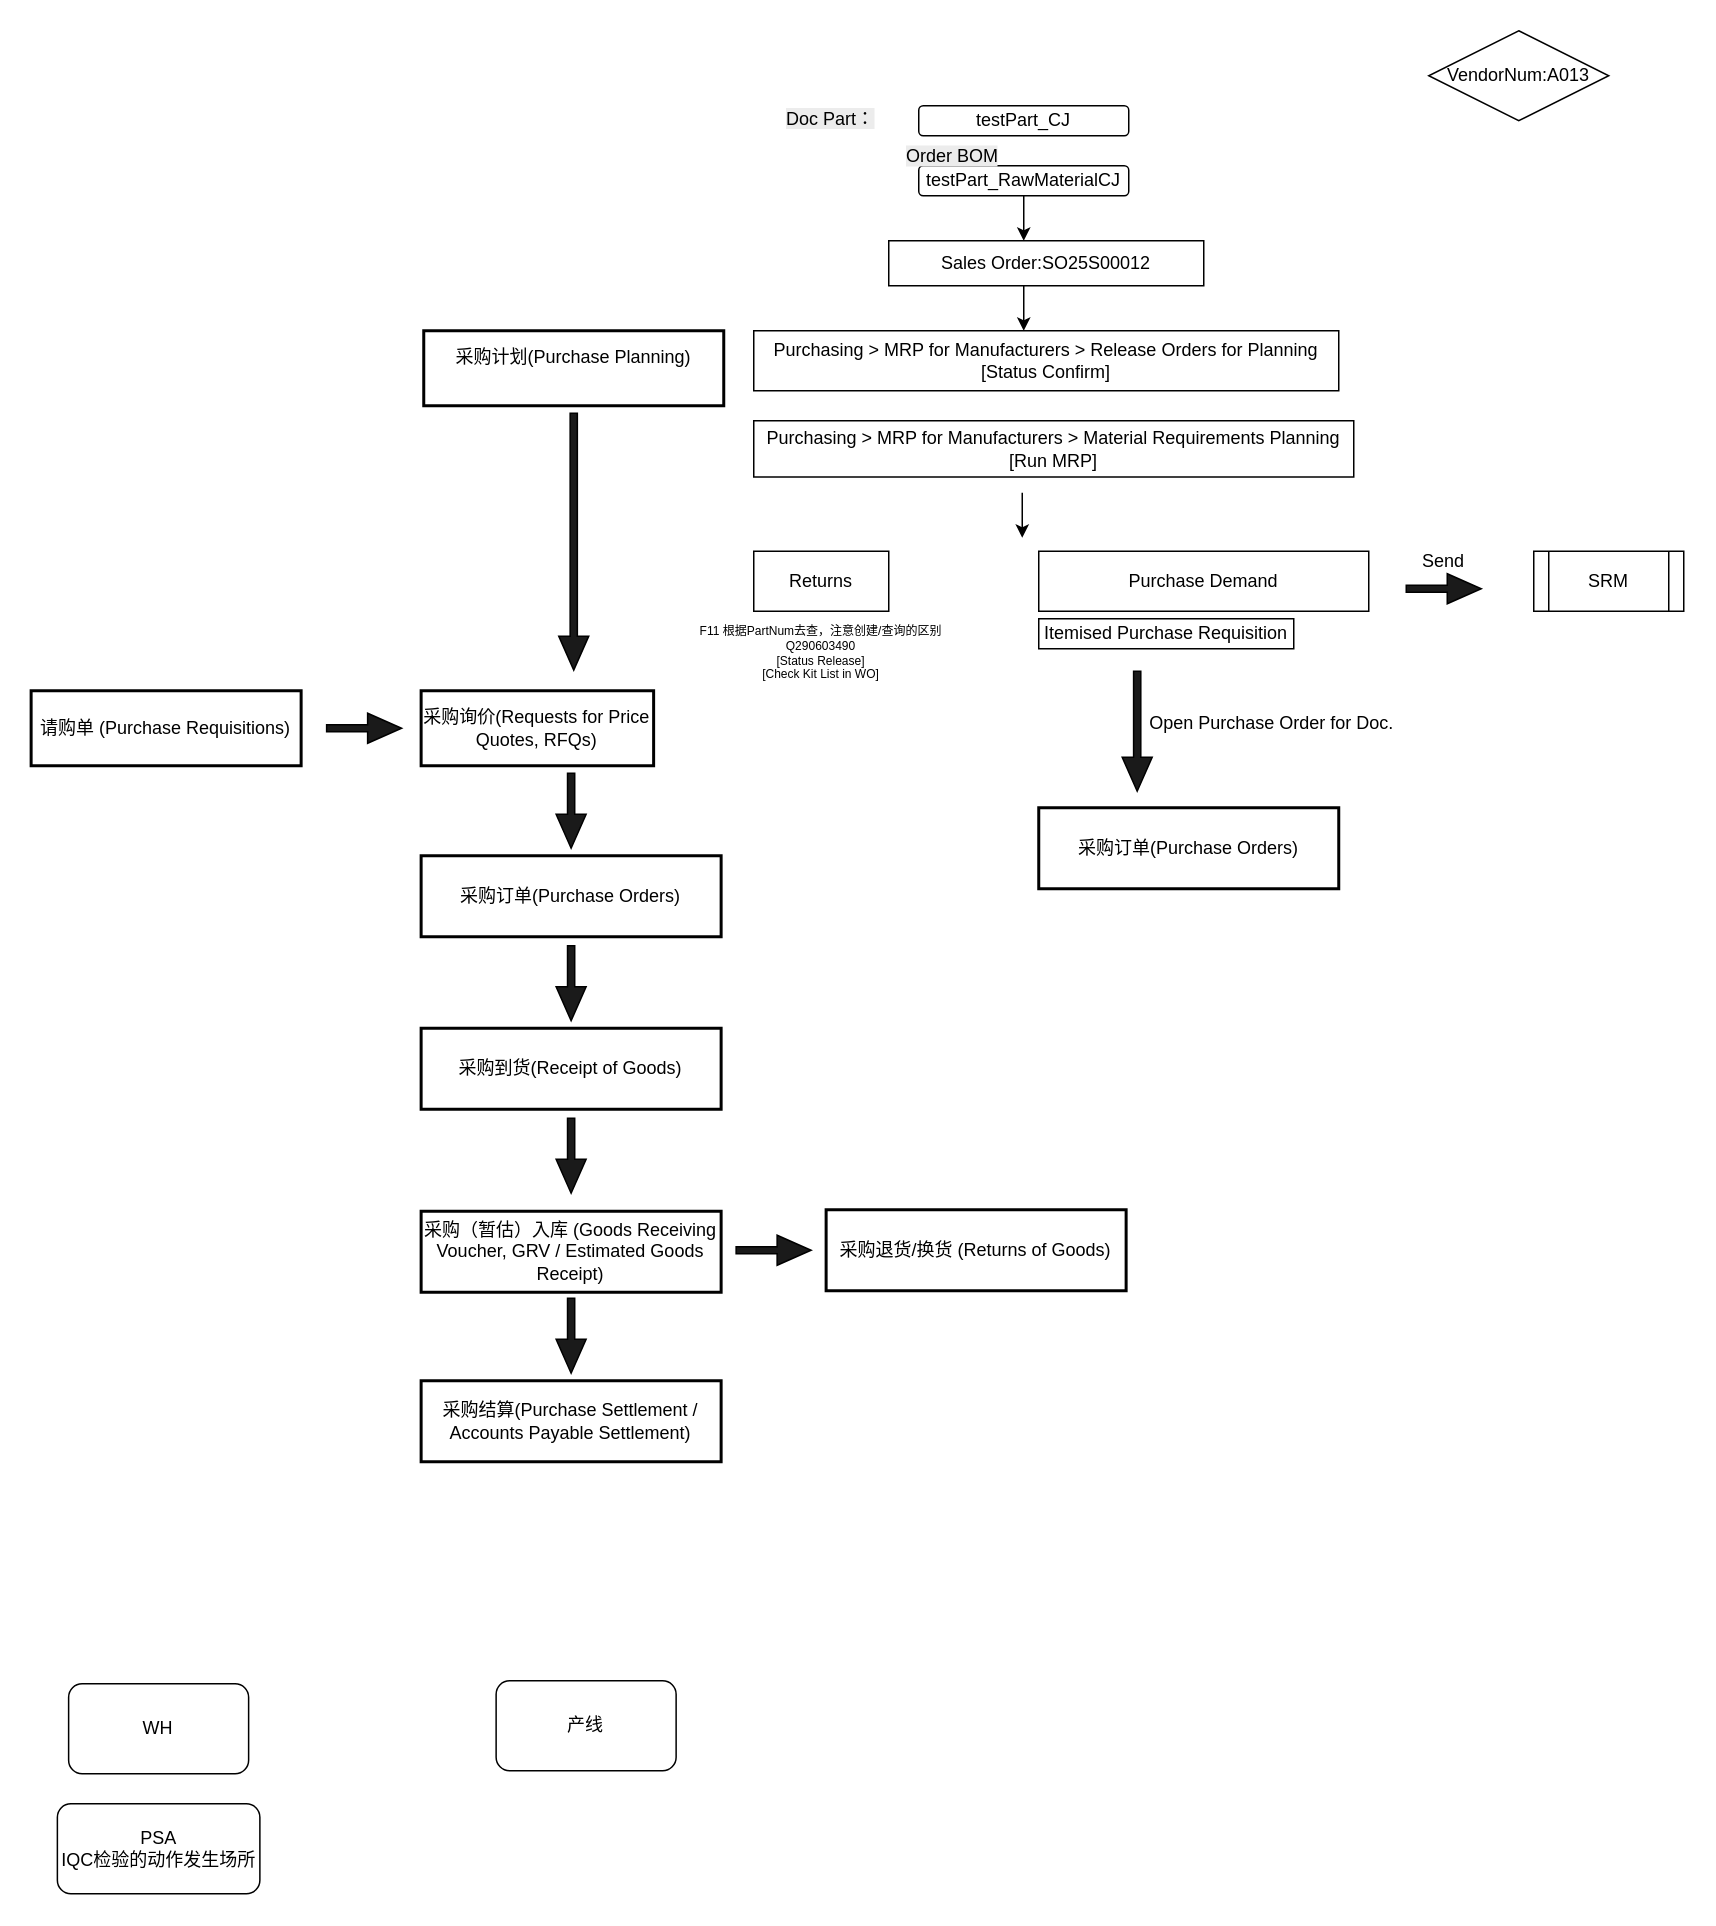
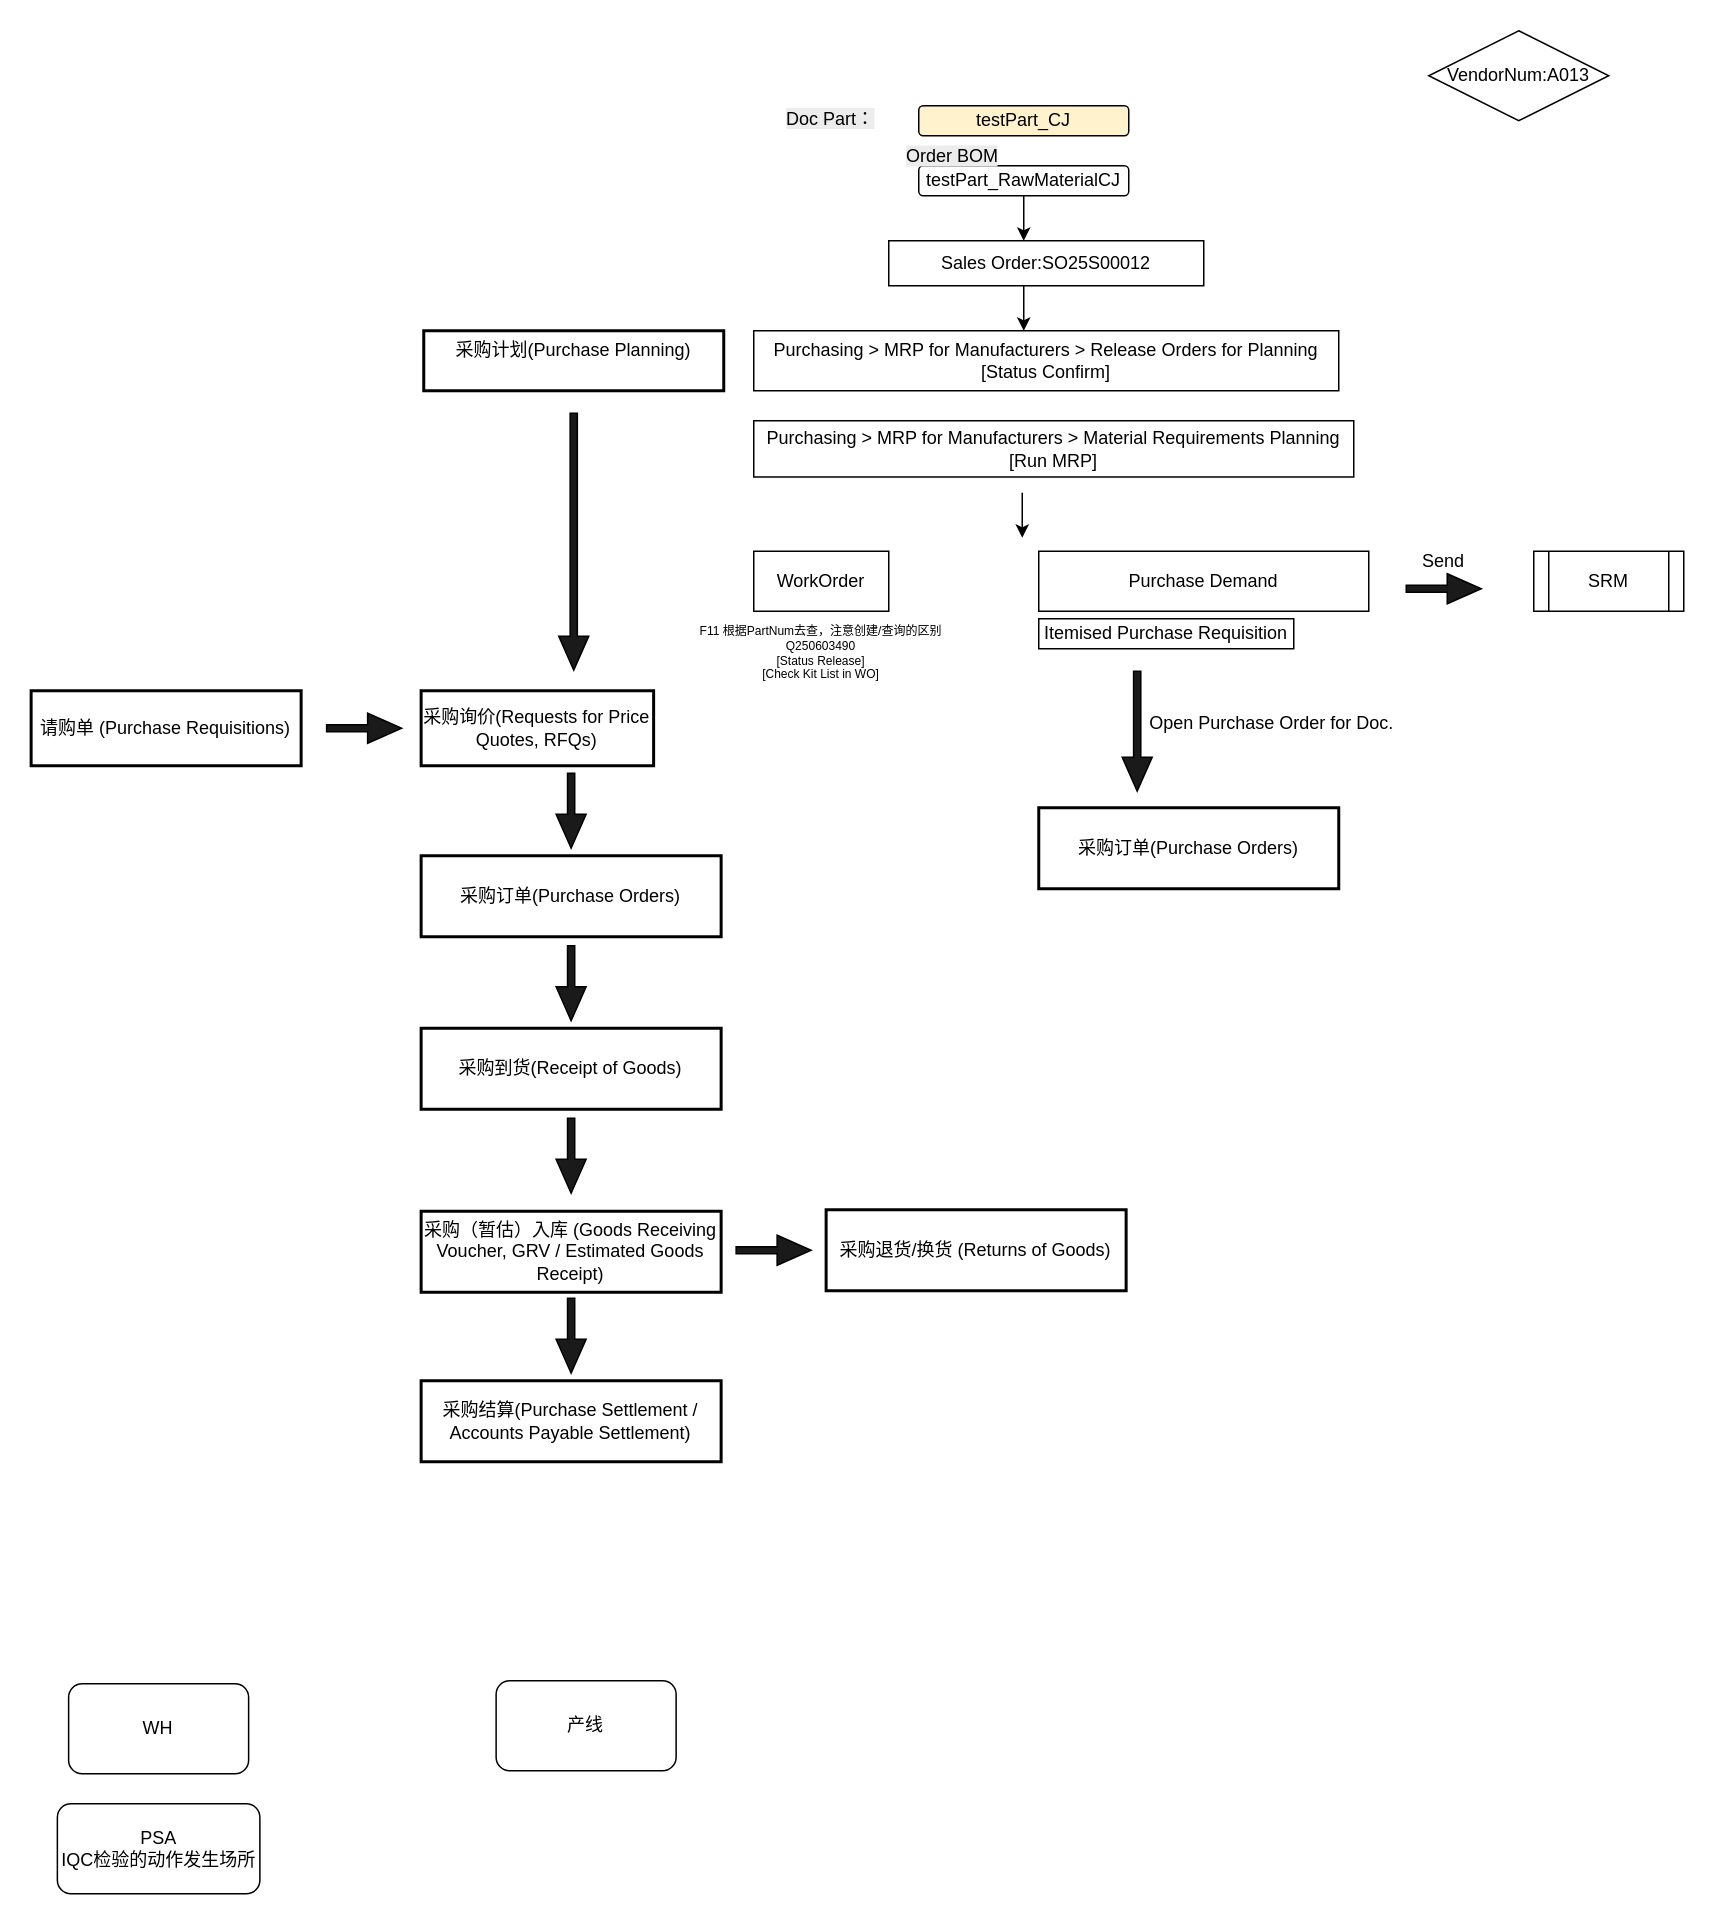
(1024, 121) -> (1024, 121)
(574, 368) -> (574, 361)
(821, 581) -> (821, 581)
(821, 653) -> (821, 653)
